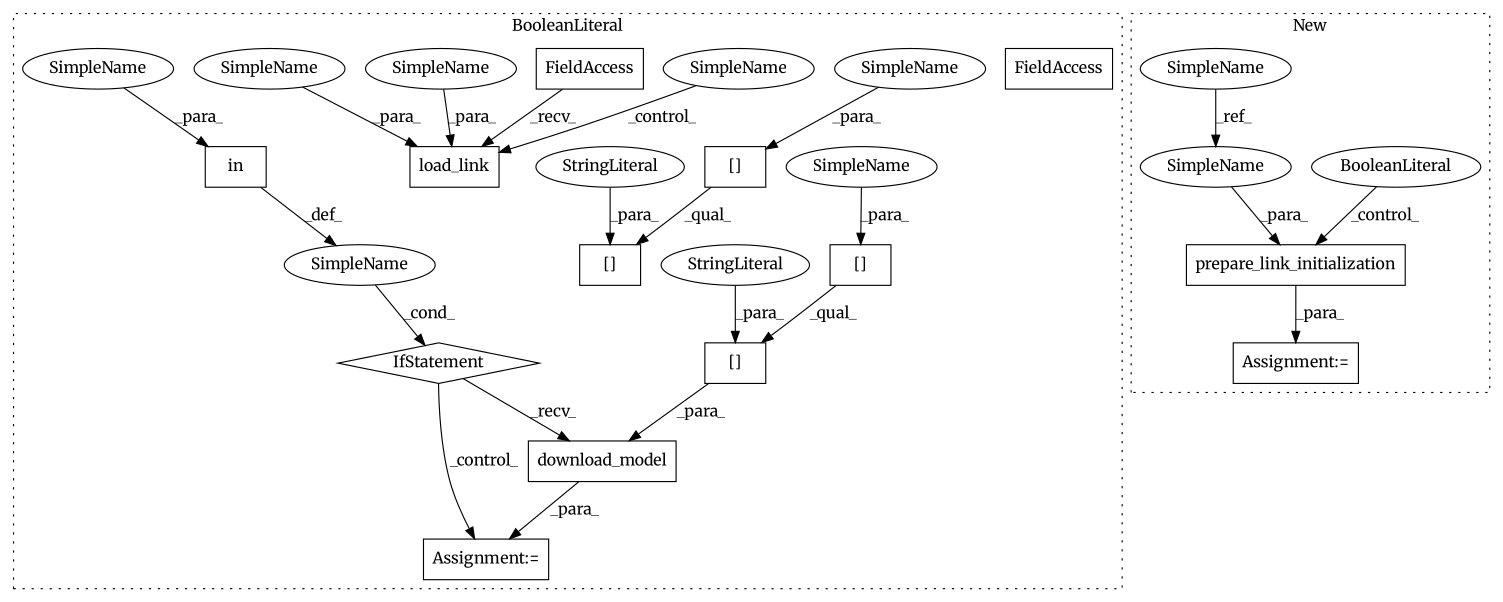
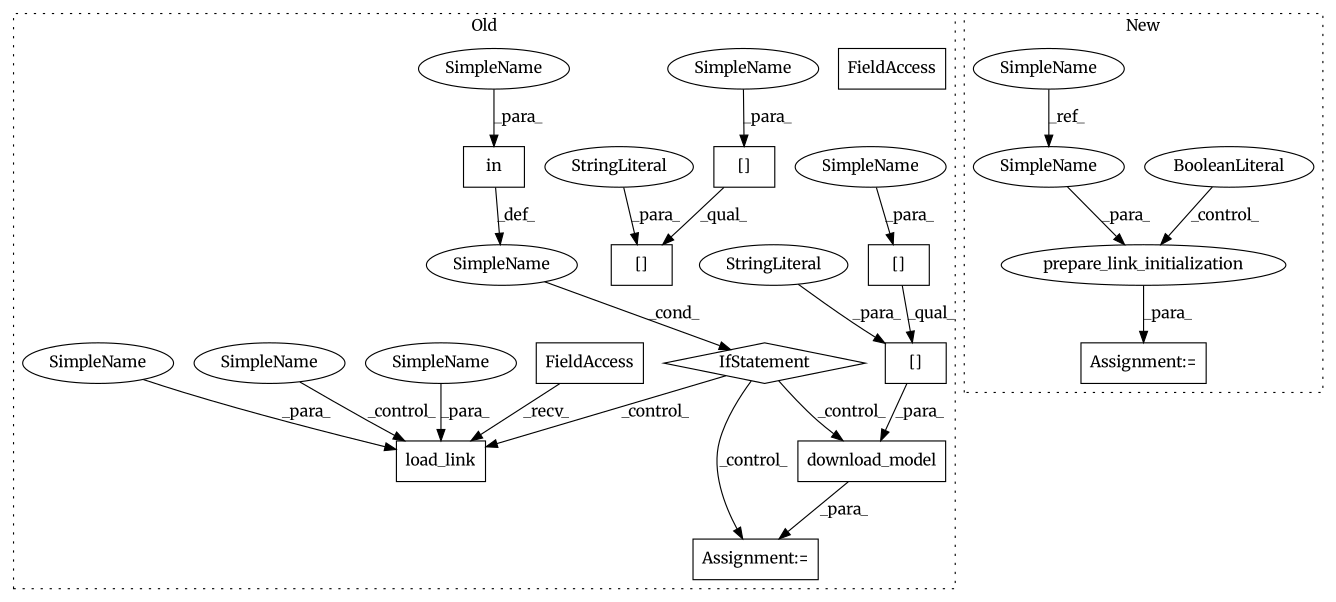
(568, 27) -> (484, 27)
(1296, 265) -> (1144, 265)
none -> (611, 410)
(553, 412) -> (852, 412)
